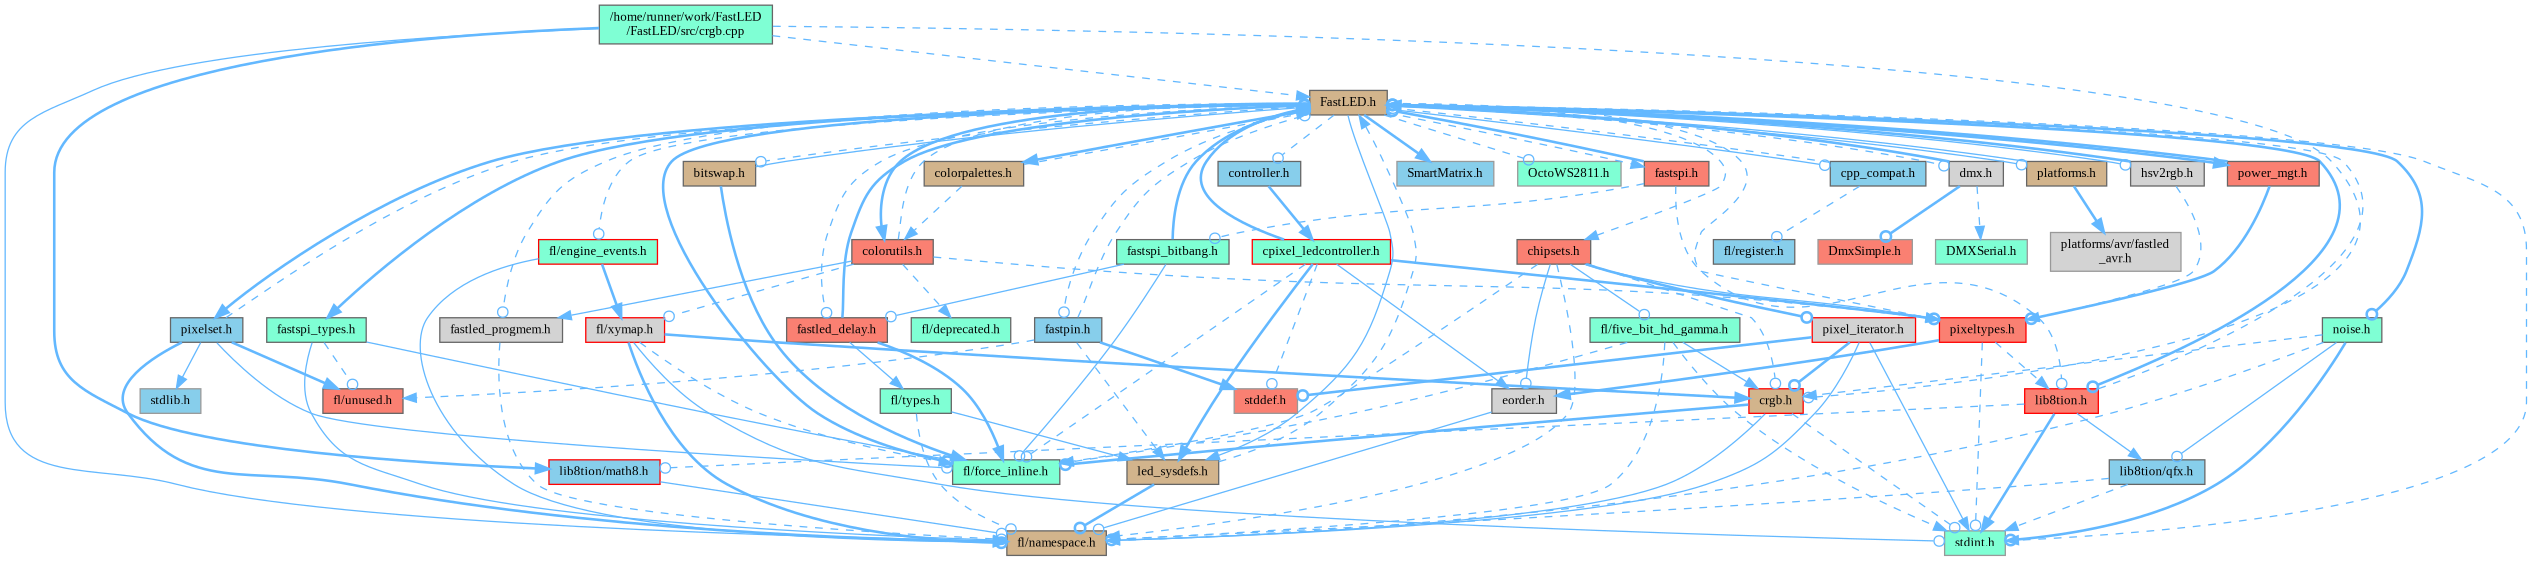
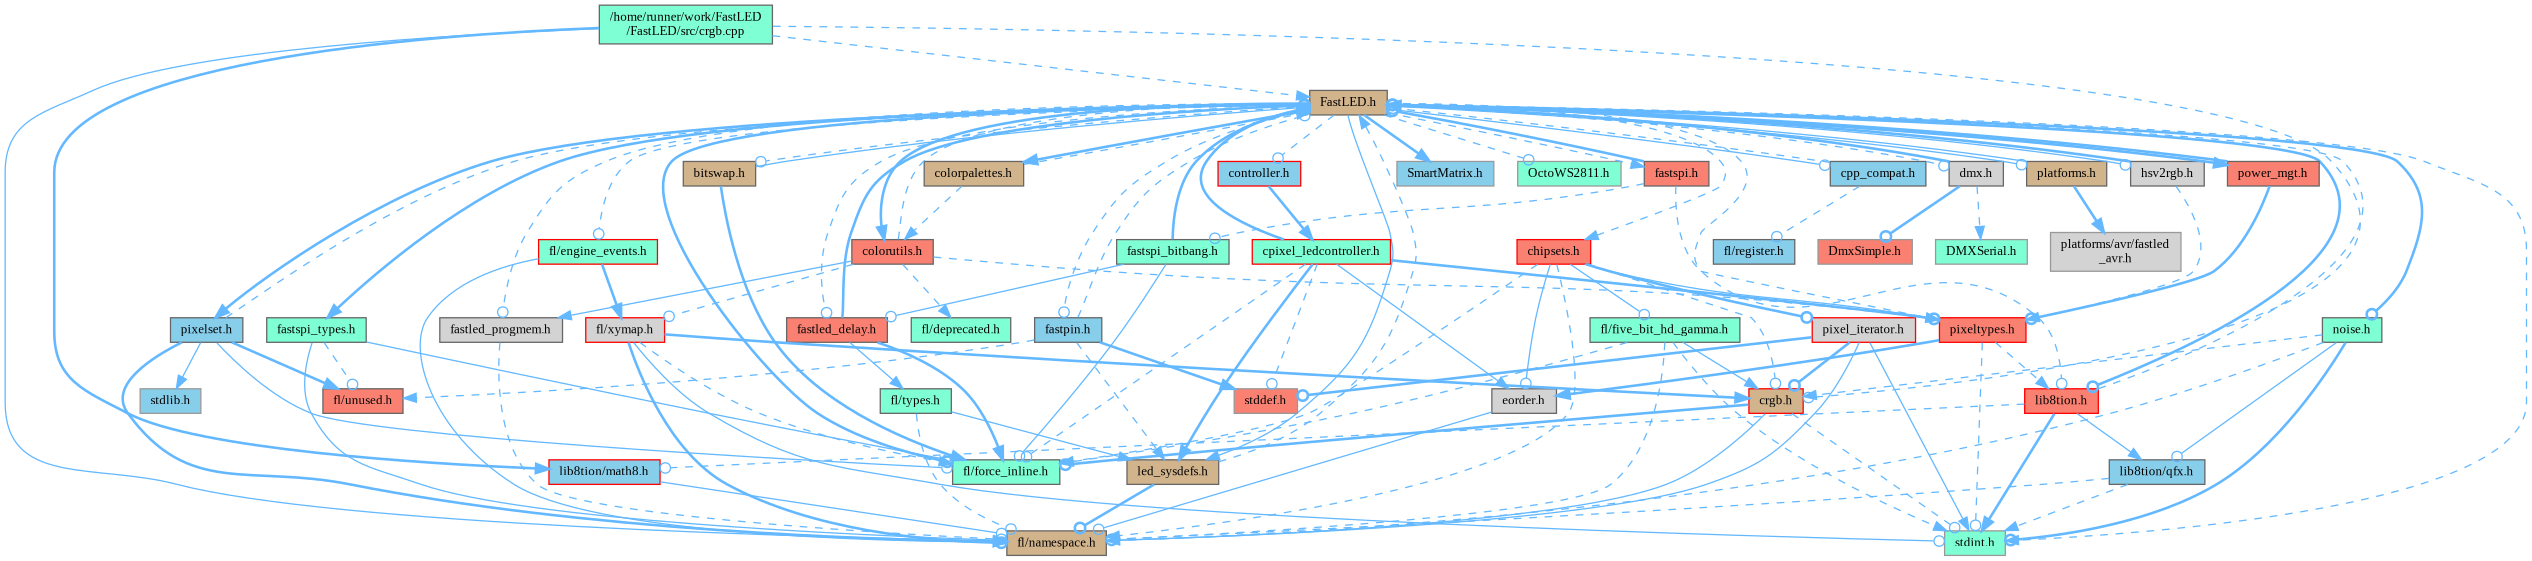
(1259, 174) -> (1259, 174)
(1554, 252) -> (1554, 252)
